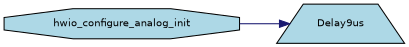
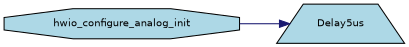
(341, 24) -> (341, 24)
